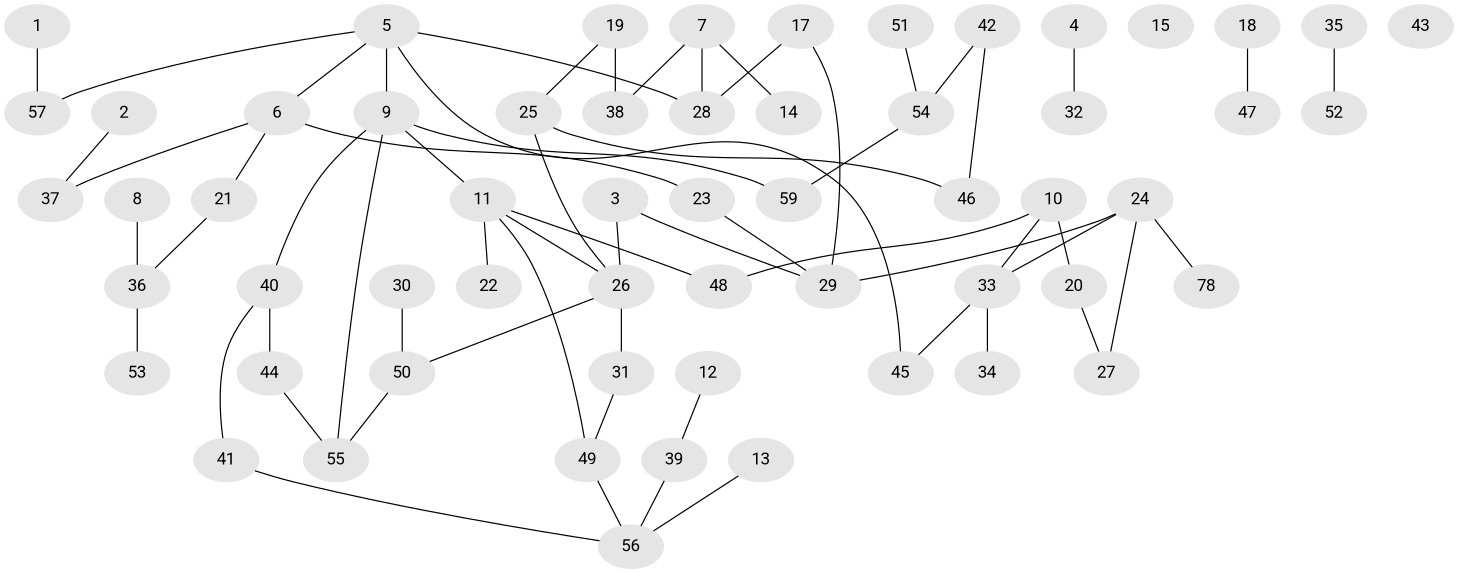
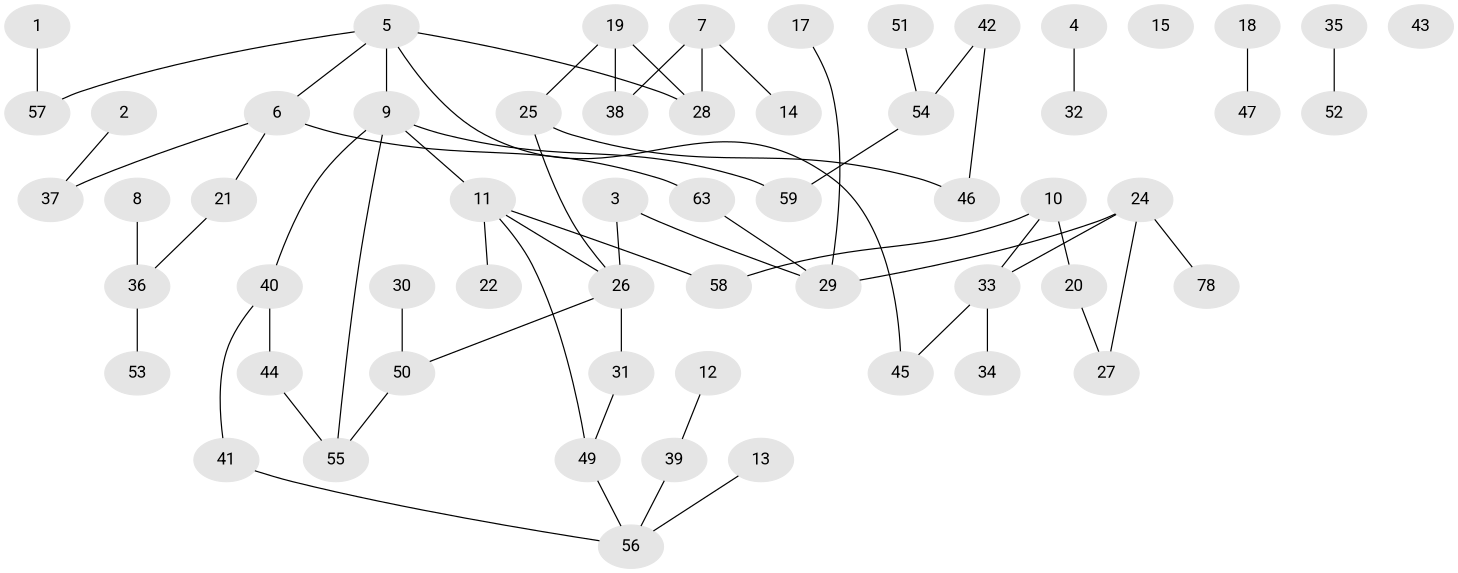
(754, 67) -> (653, 65)
(702, 200) -> (702, 200)
(719, 287) -> (719, 287)
